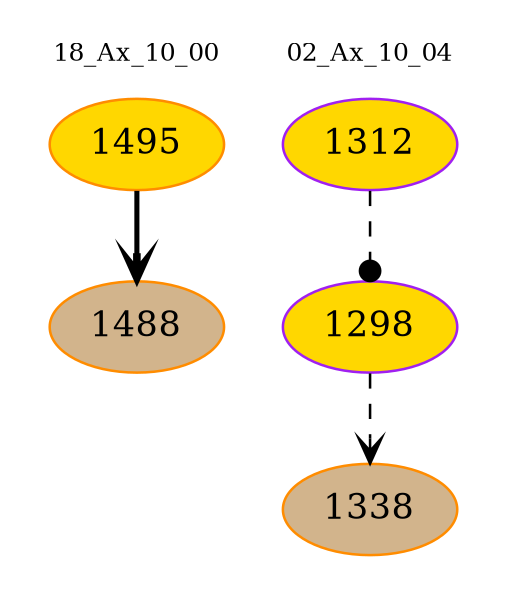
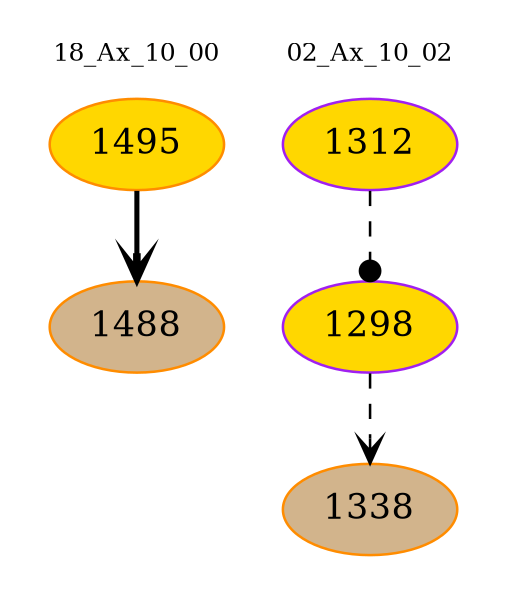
(370, 54) -> (370, 54)
